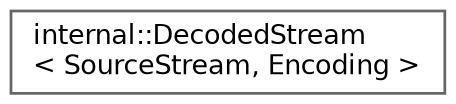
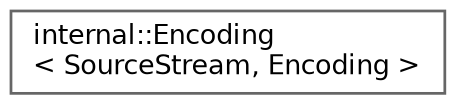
(228, 52) -> (228, 52)
